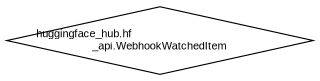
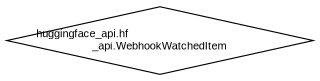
(160, 41) -> (160, 41)
